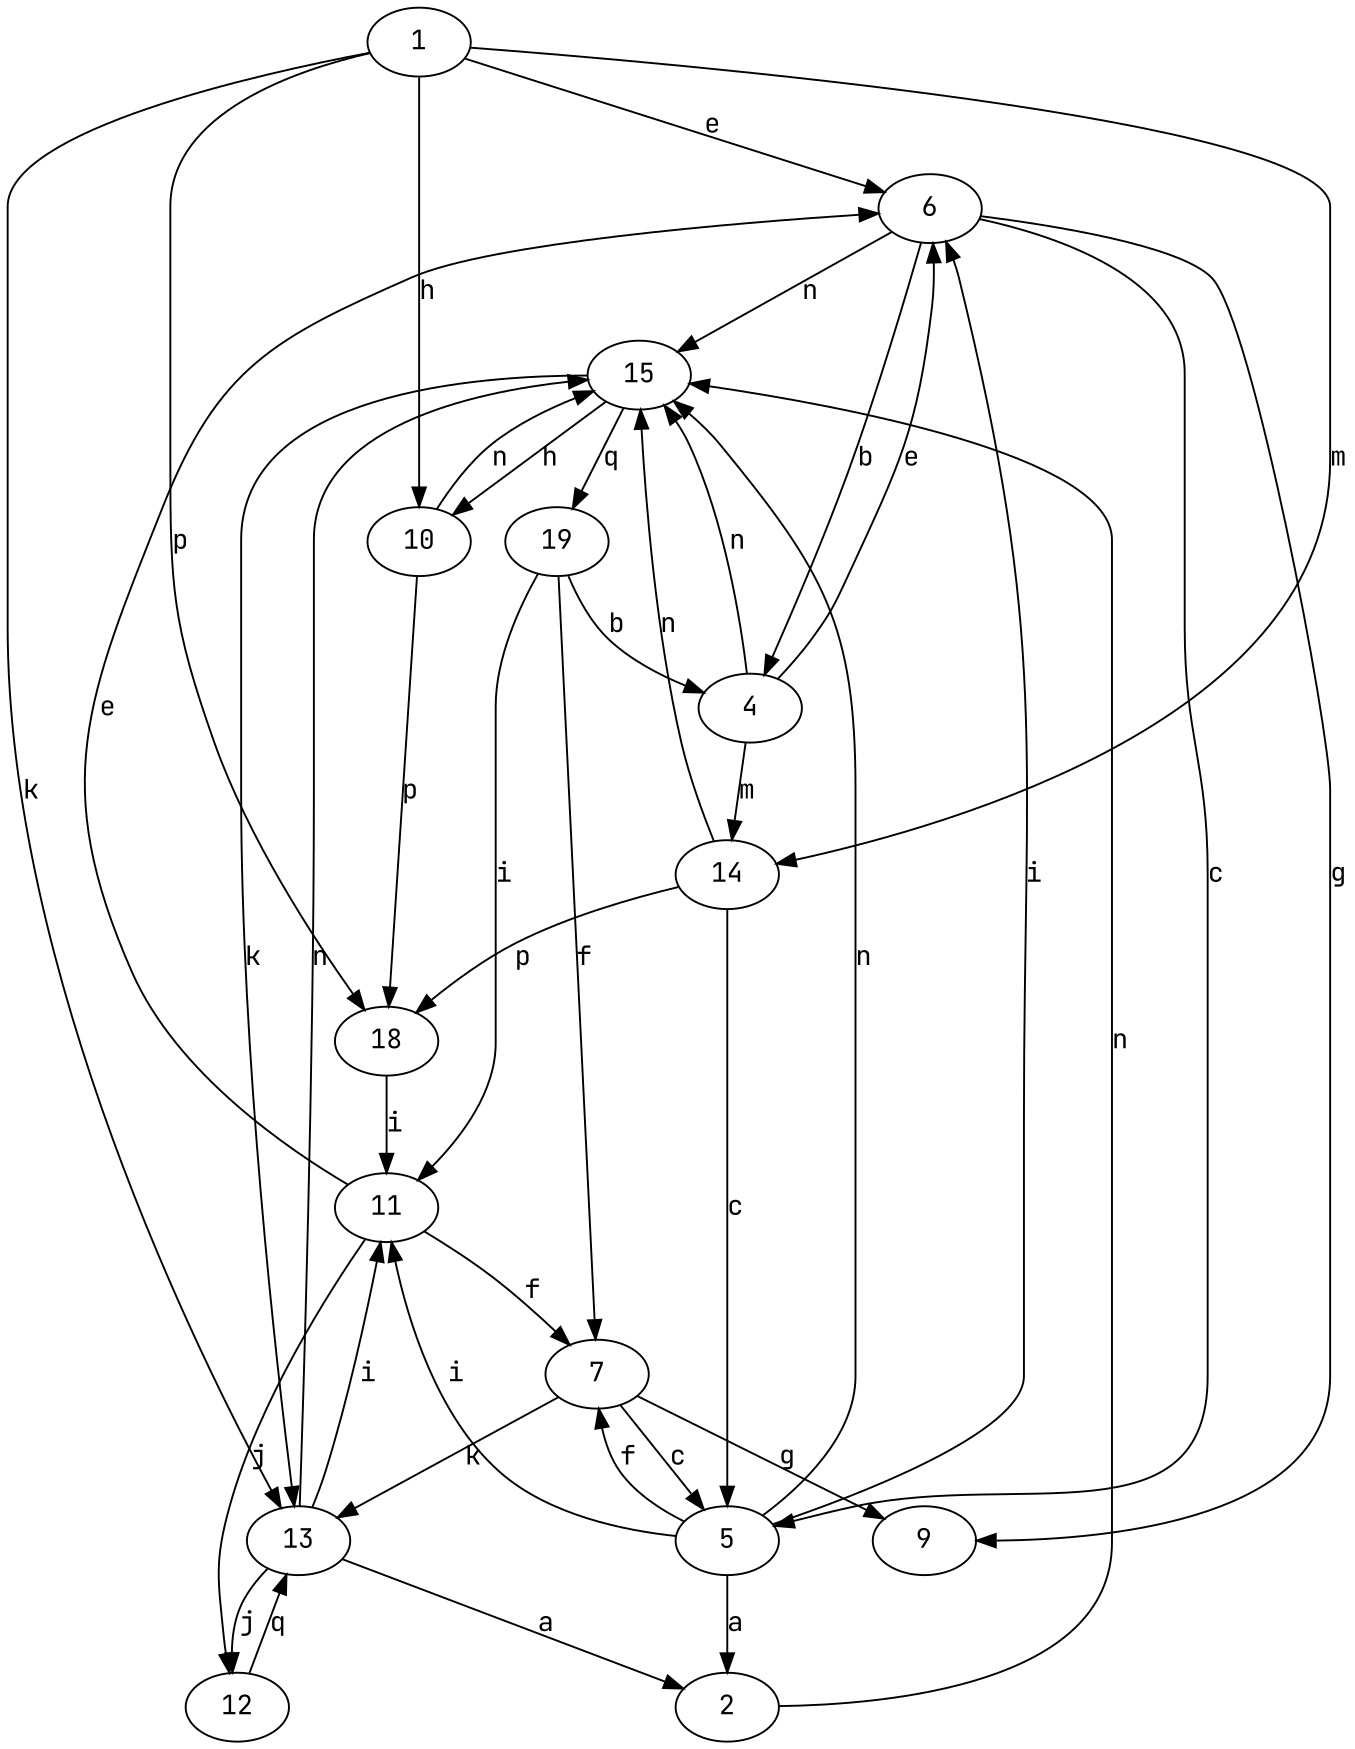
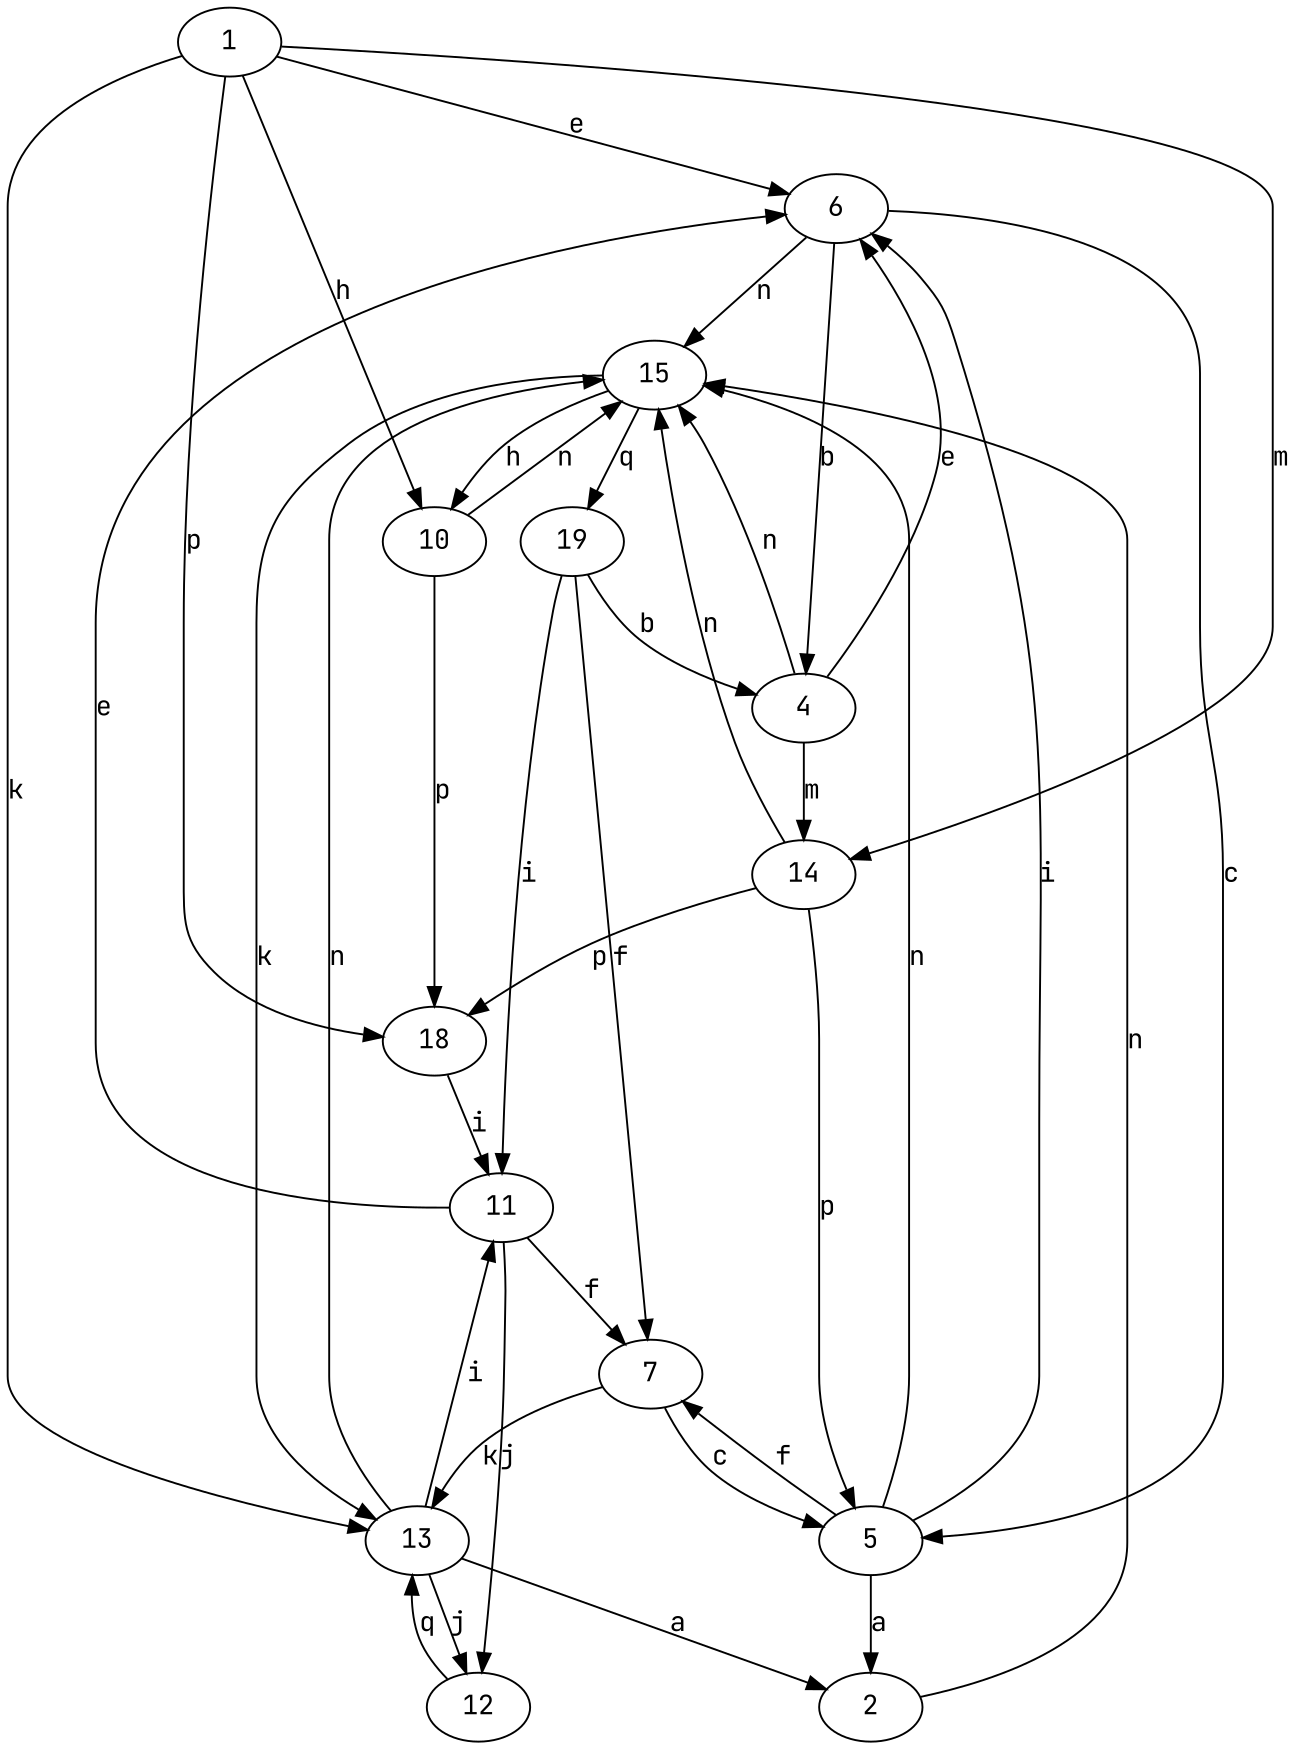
(736, 1208) -> (828, 1208)
(483, 1455) -> none
(924, 1541) -> none
